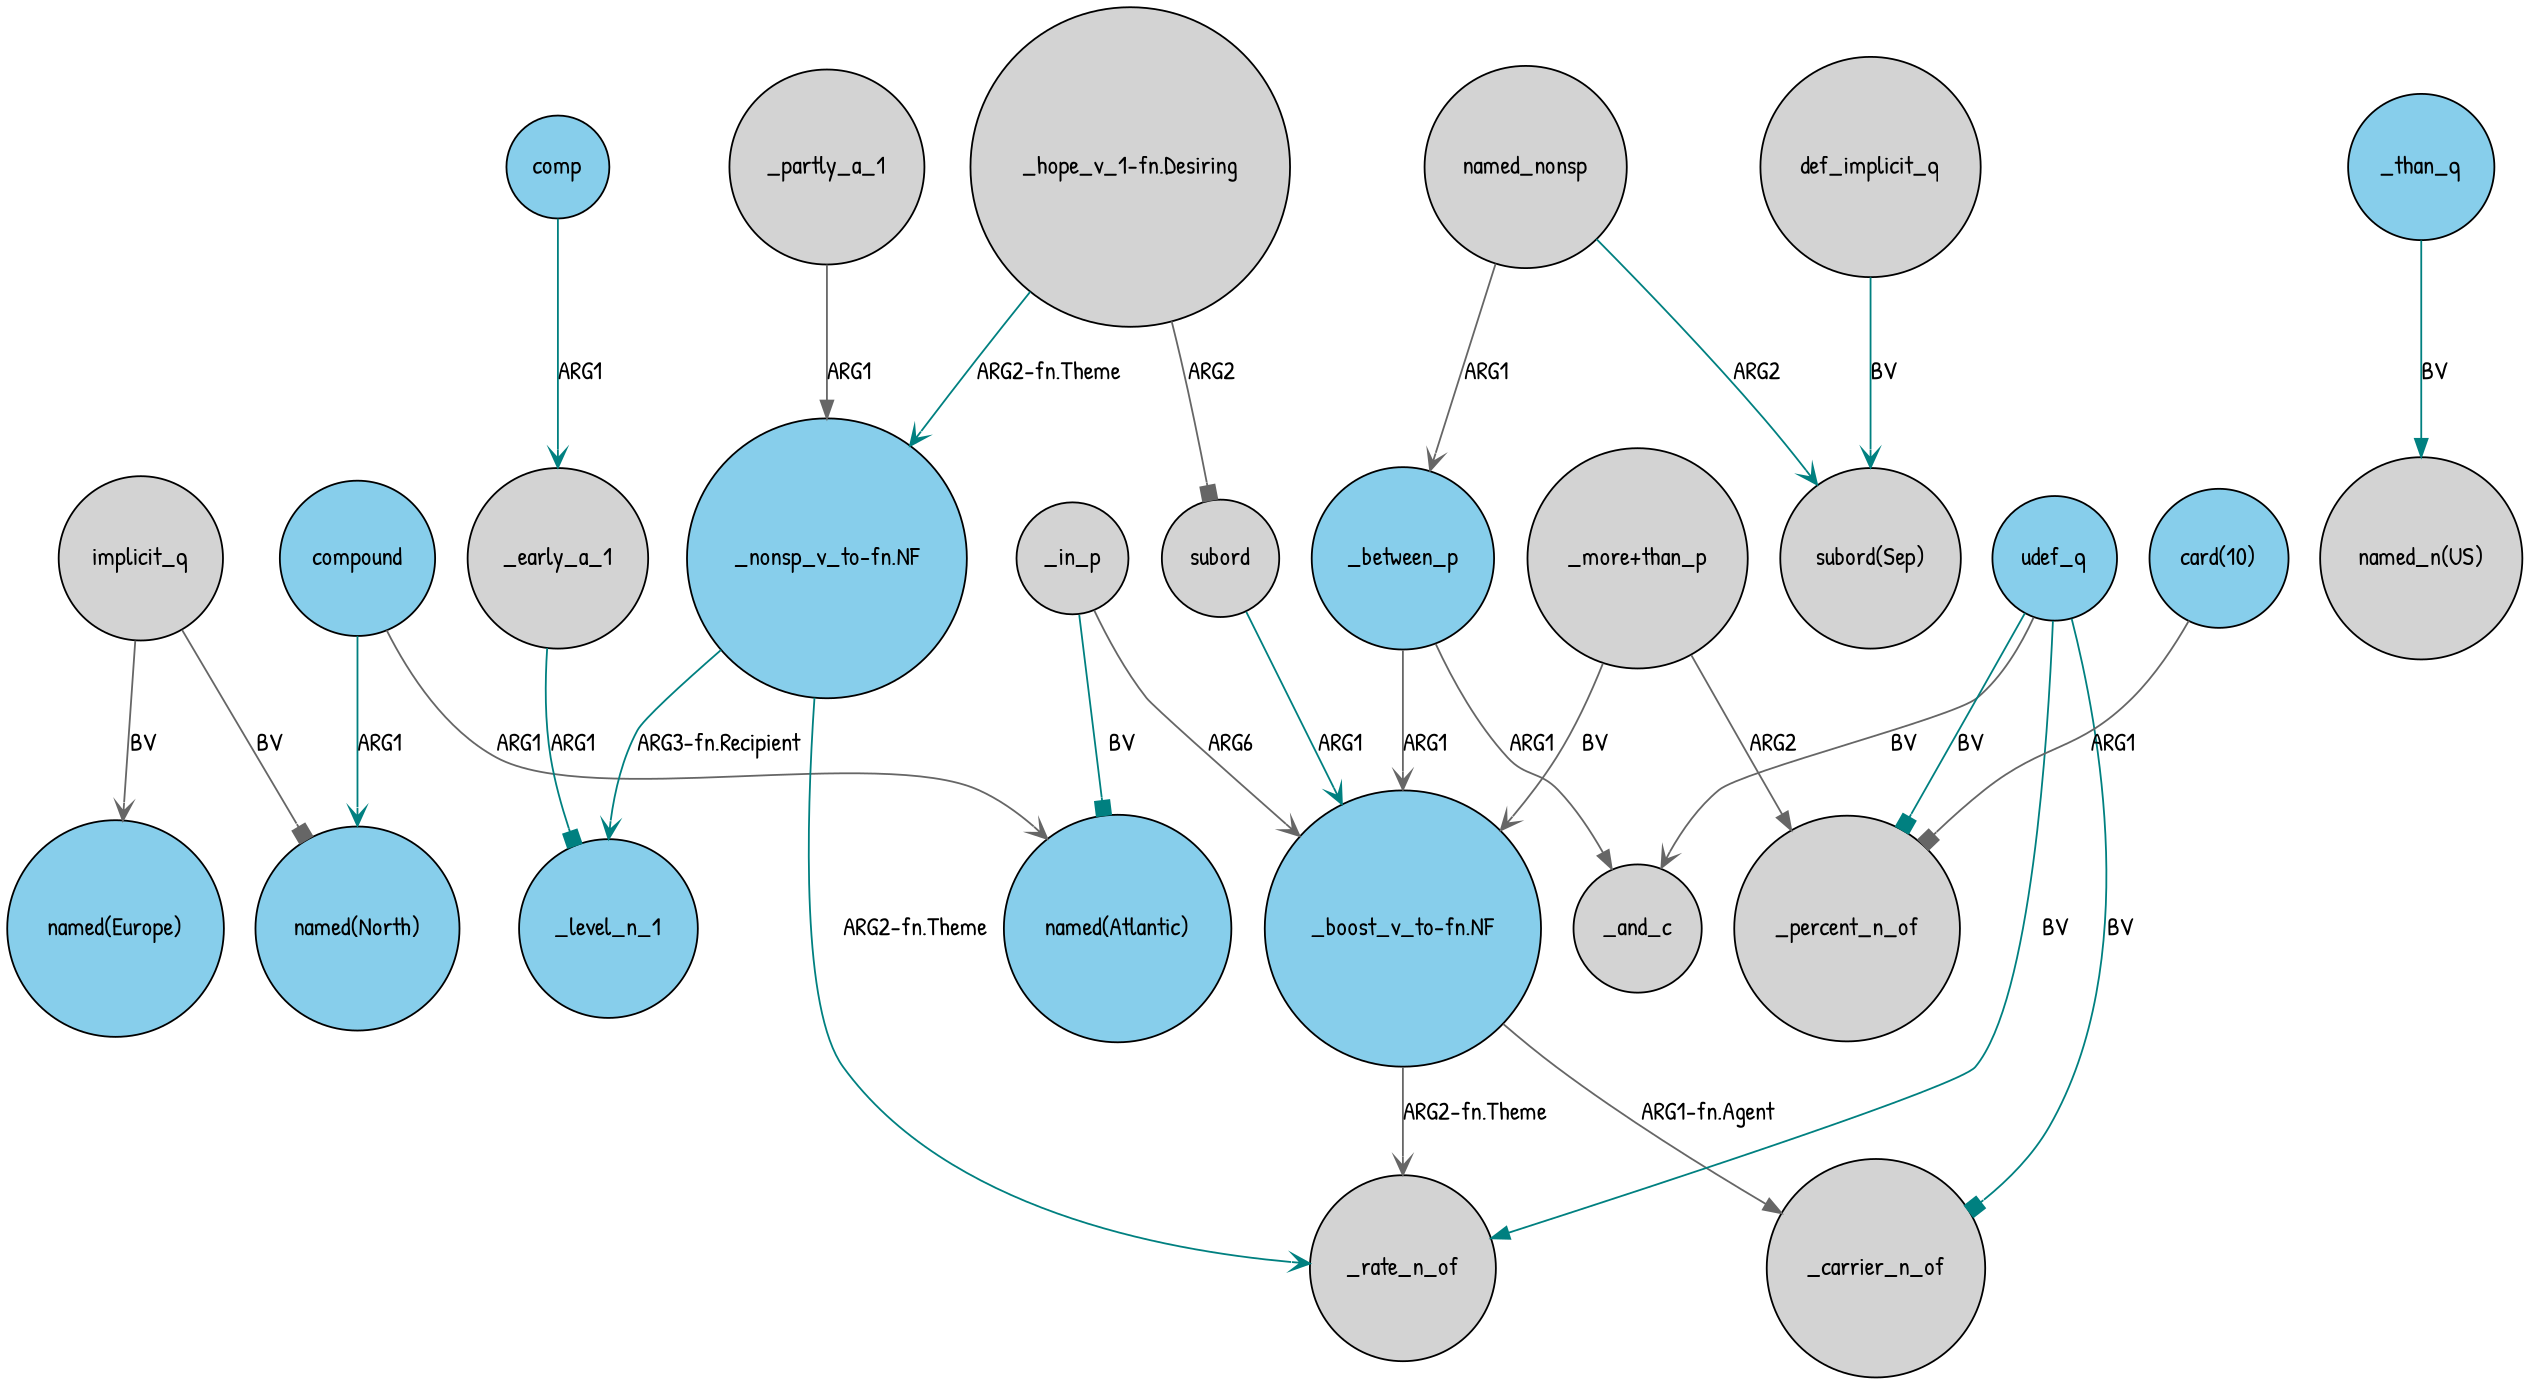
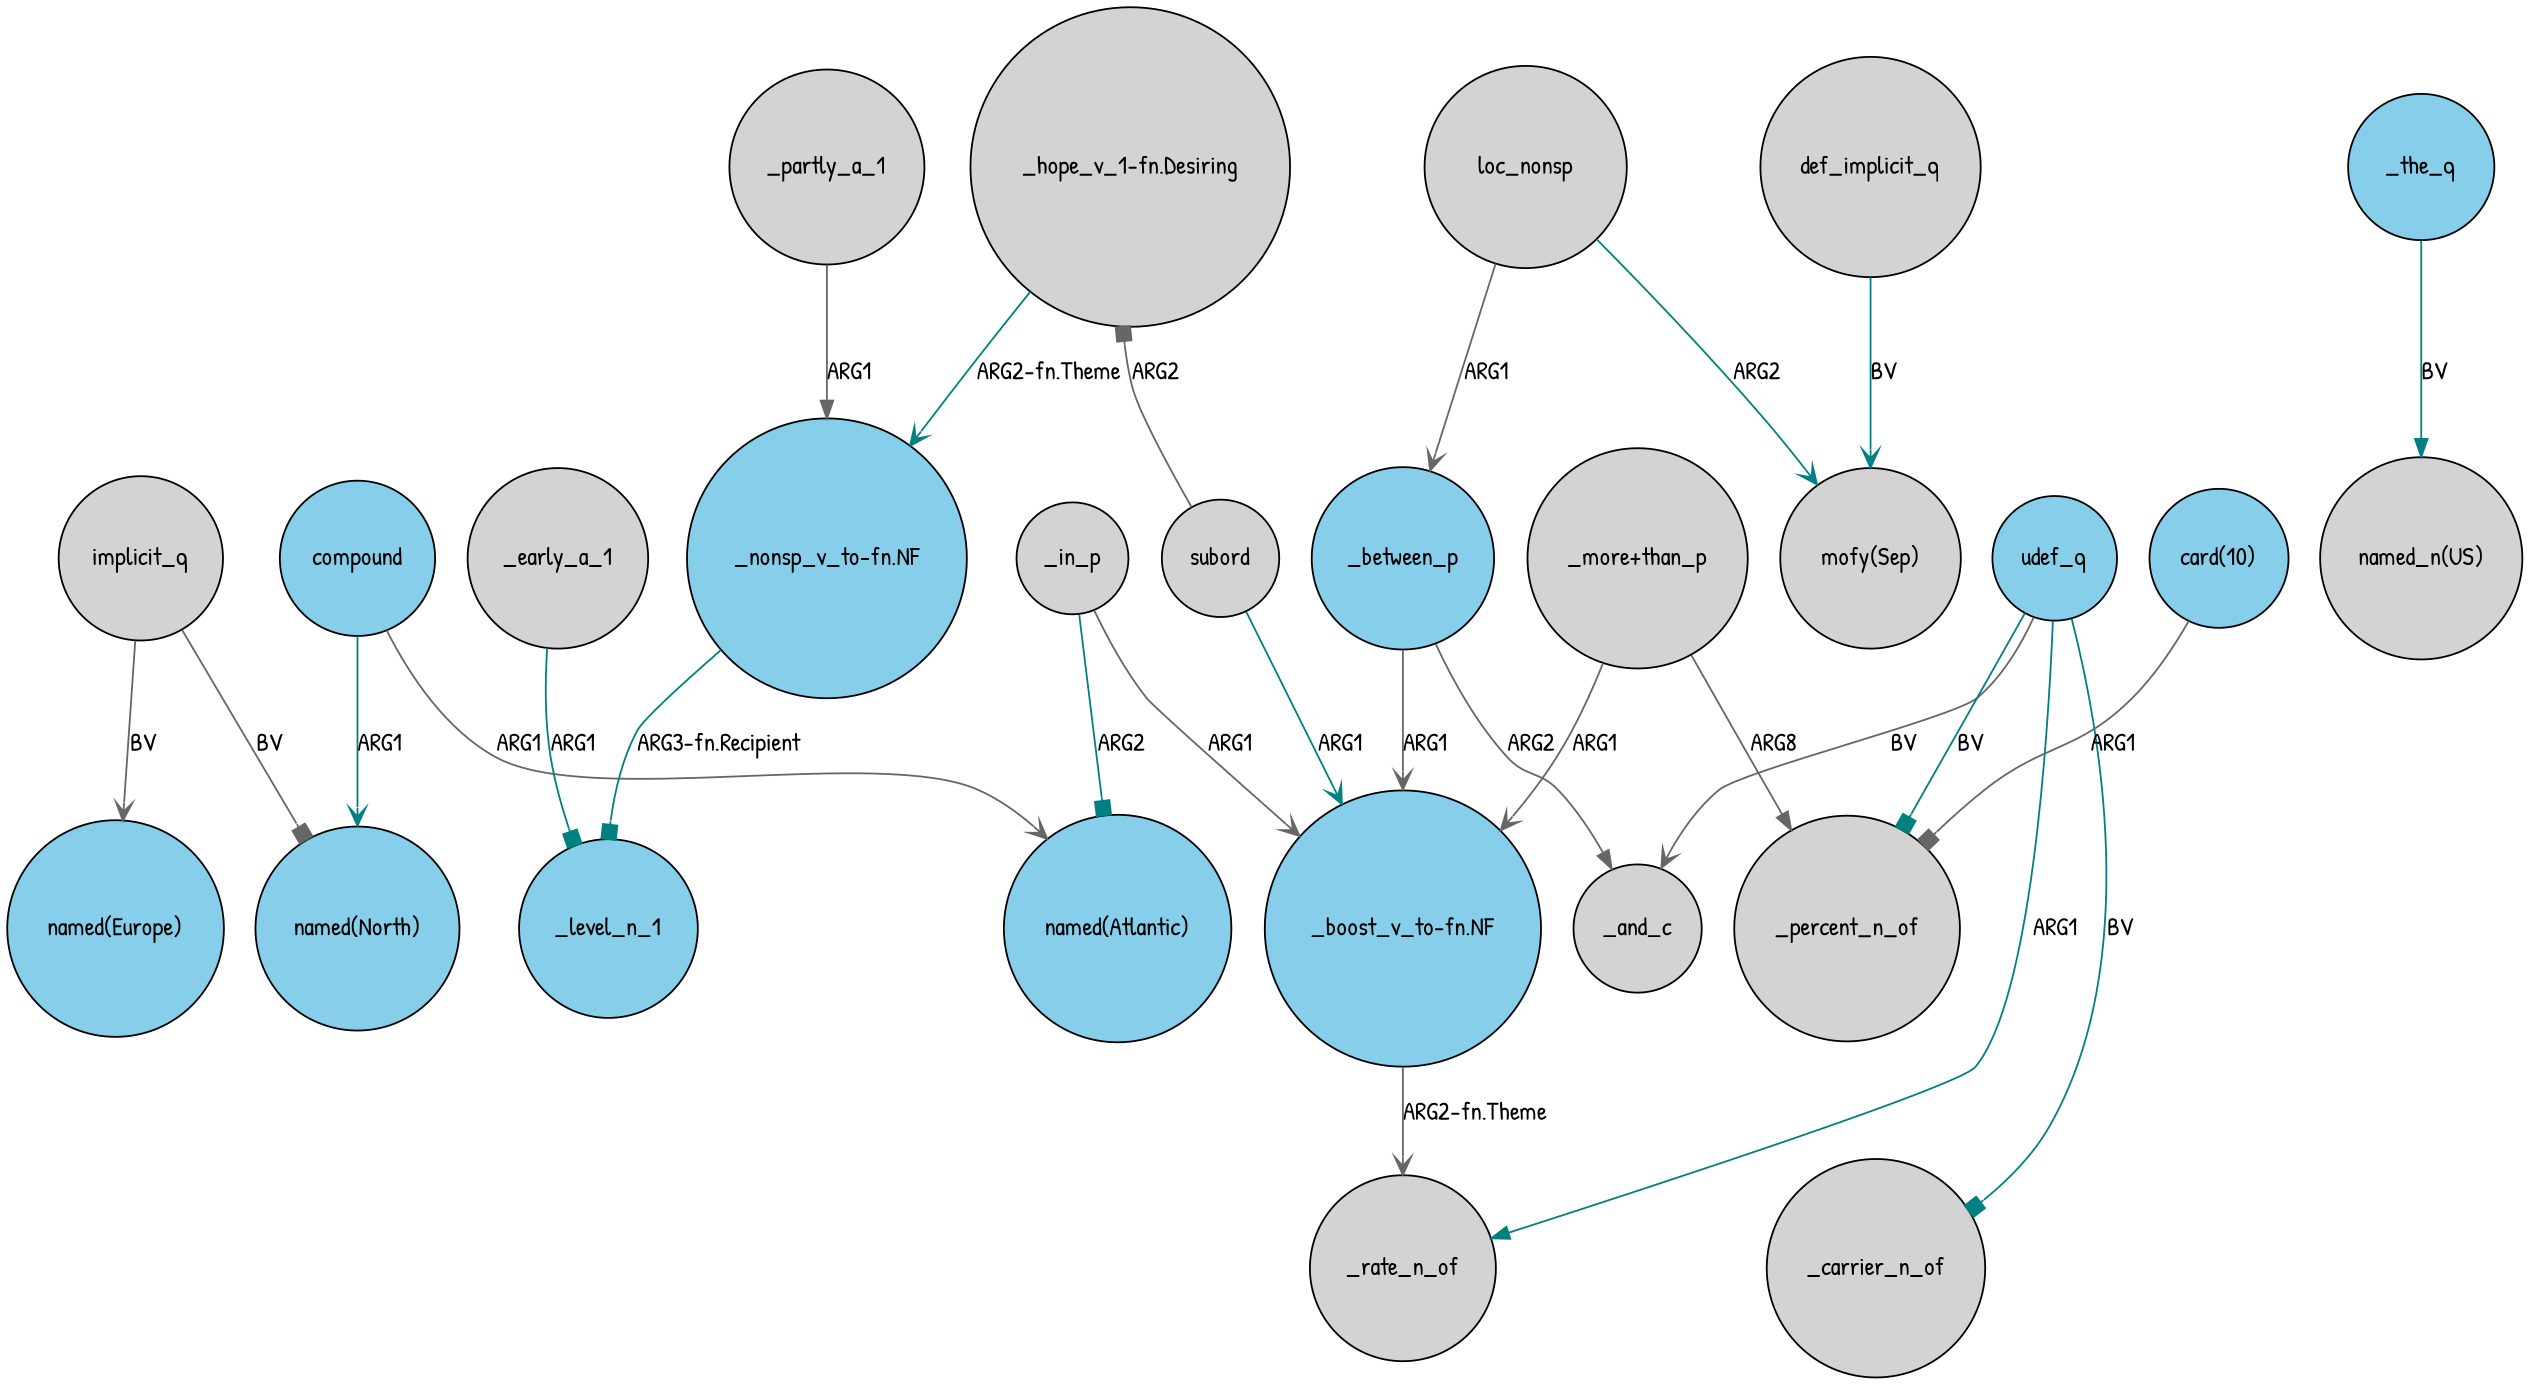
(558, 167) -> none
(1526, 167) -> (1526, 167)
(2421, 167) -> (2421, 167)
(1190, 401) -> (1150, 429)
(1871, 558) -> (1871, 558)
(644, 722) -> (644, 722)
(1122, 744) -> (1122, 744)
(1230, 744) -> (1230, 744)
(1532, 744) -> (1532, 744)
(1595, 744) -> (1595, 744)
(1774, 744) -> (1774, 744)
(2056, 929) -> (2056, 929)
(886, 1115) -> none
(1631, 1119) -> none
